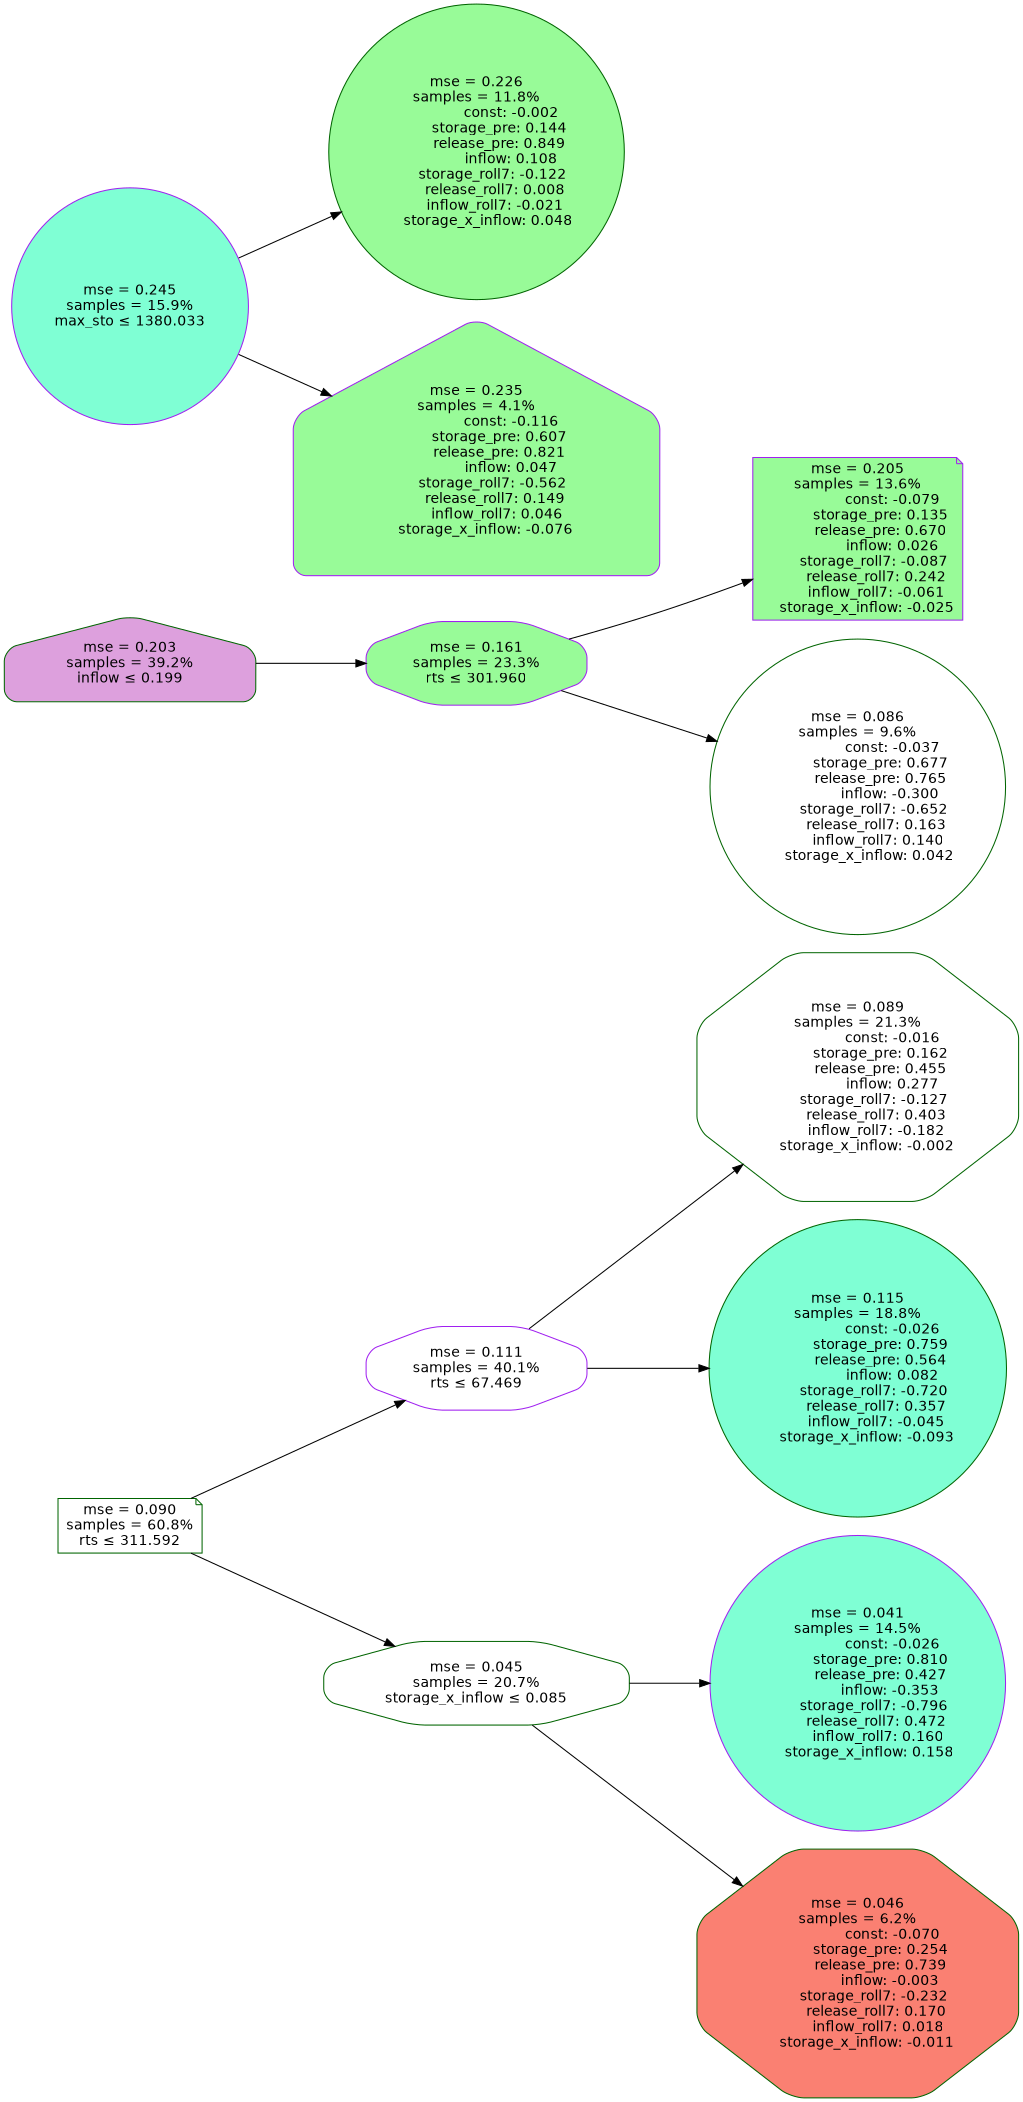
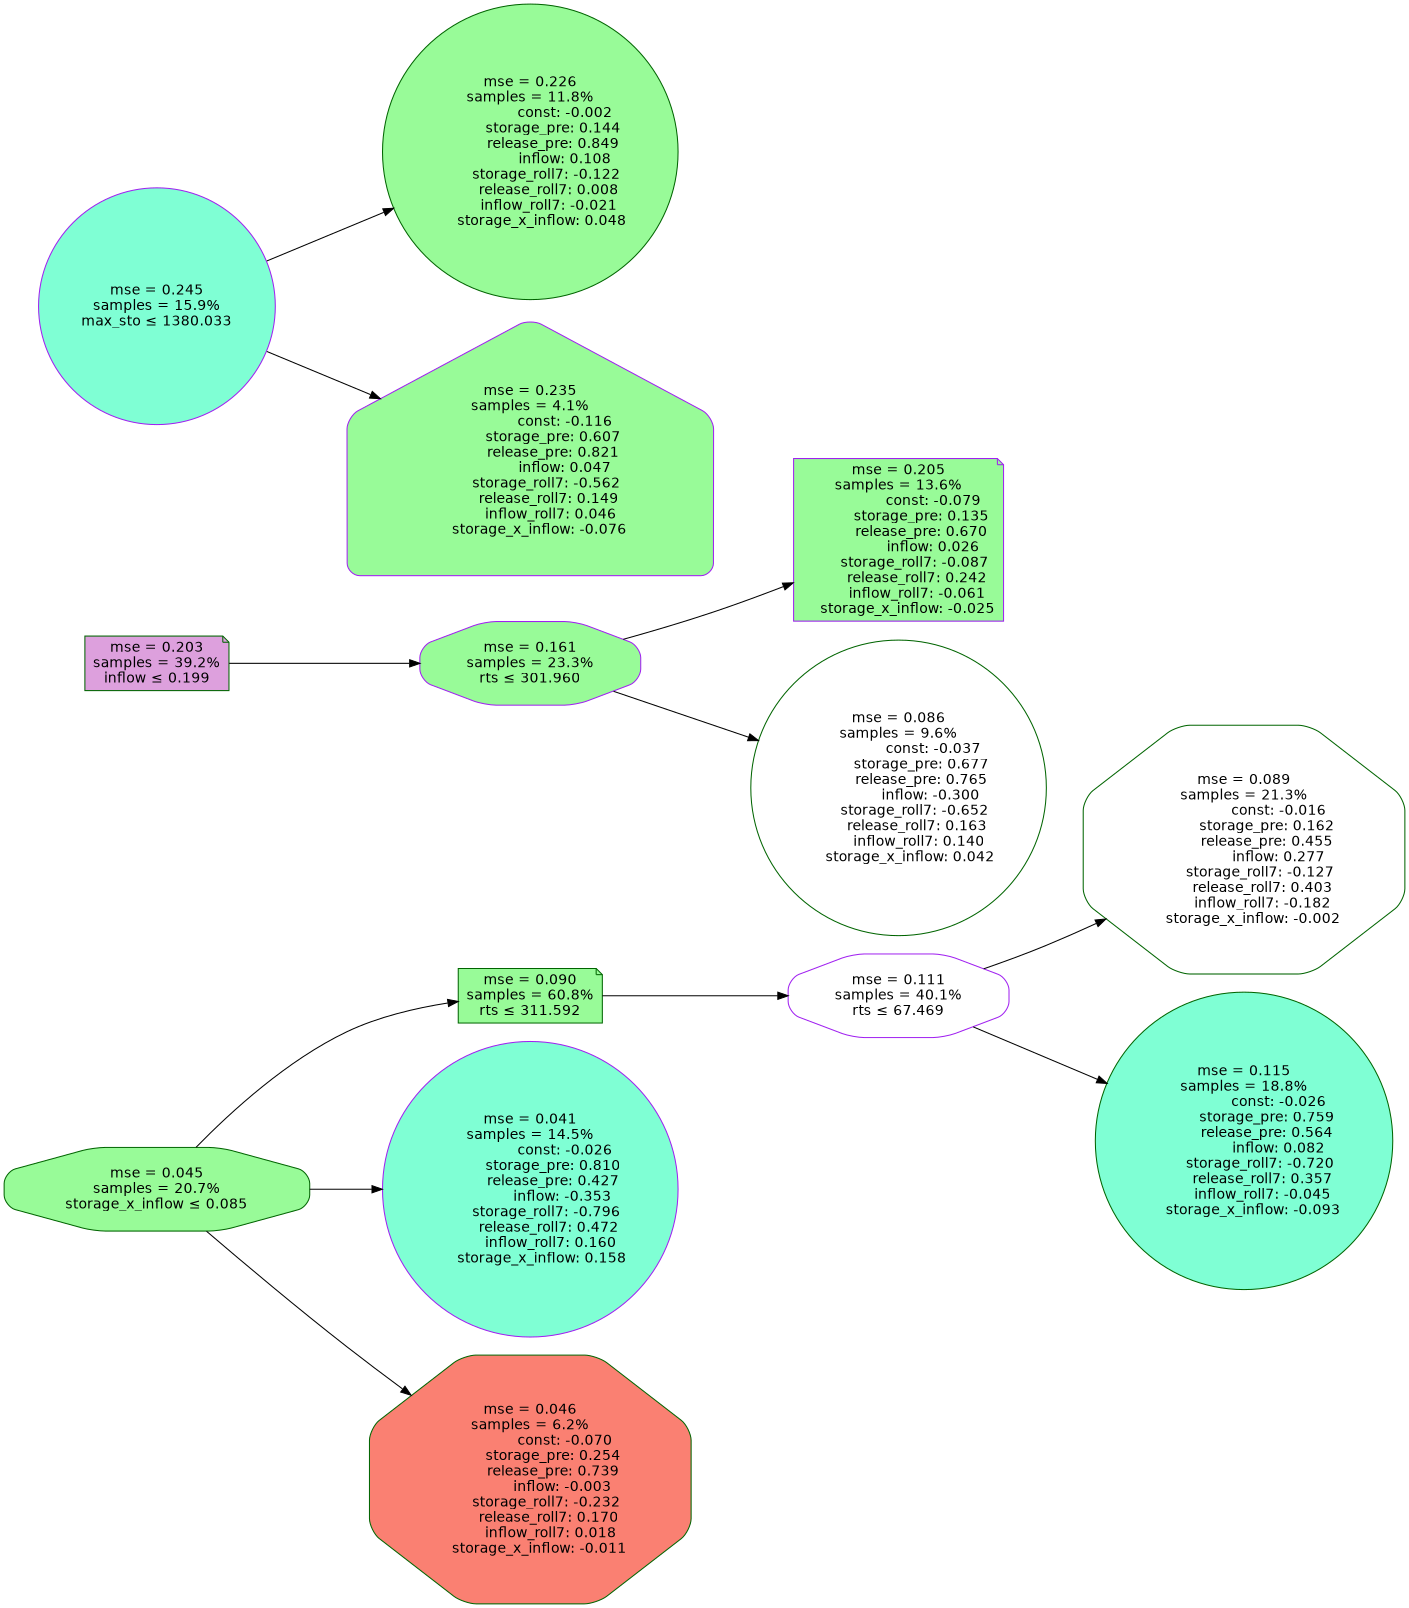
(130, 663) -> (157, 663)
(130, 1526) -> (530, 996)
(288, 1598) -> (310, 1053)
(477, 1683) -> (157, 1189)
